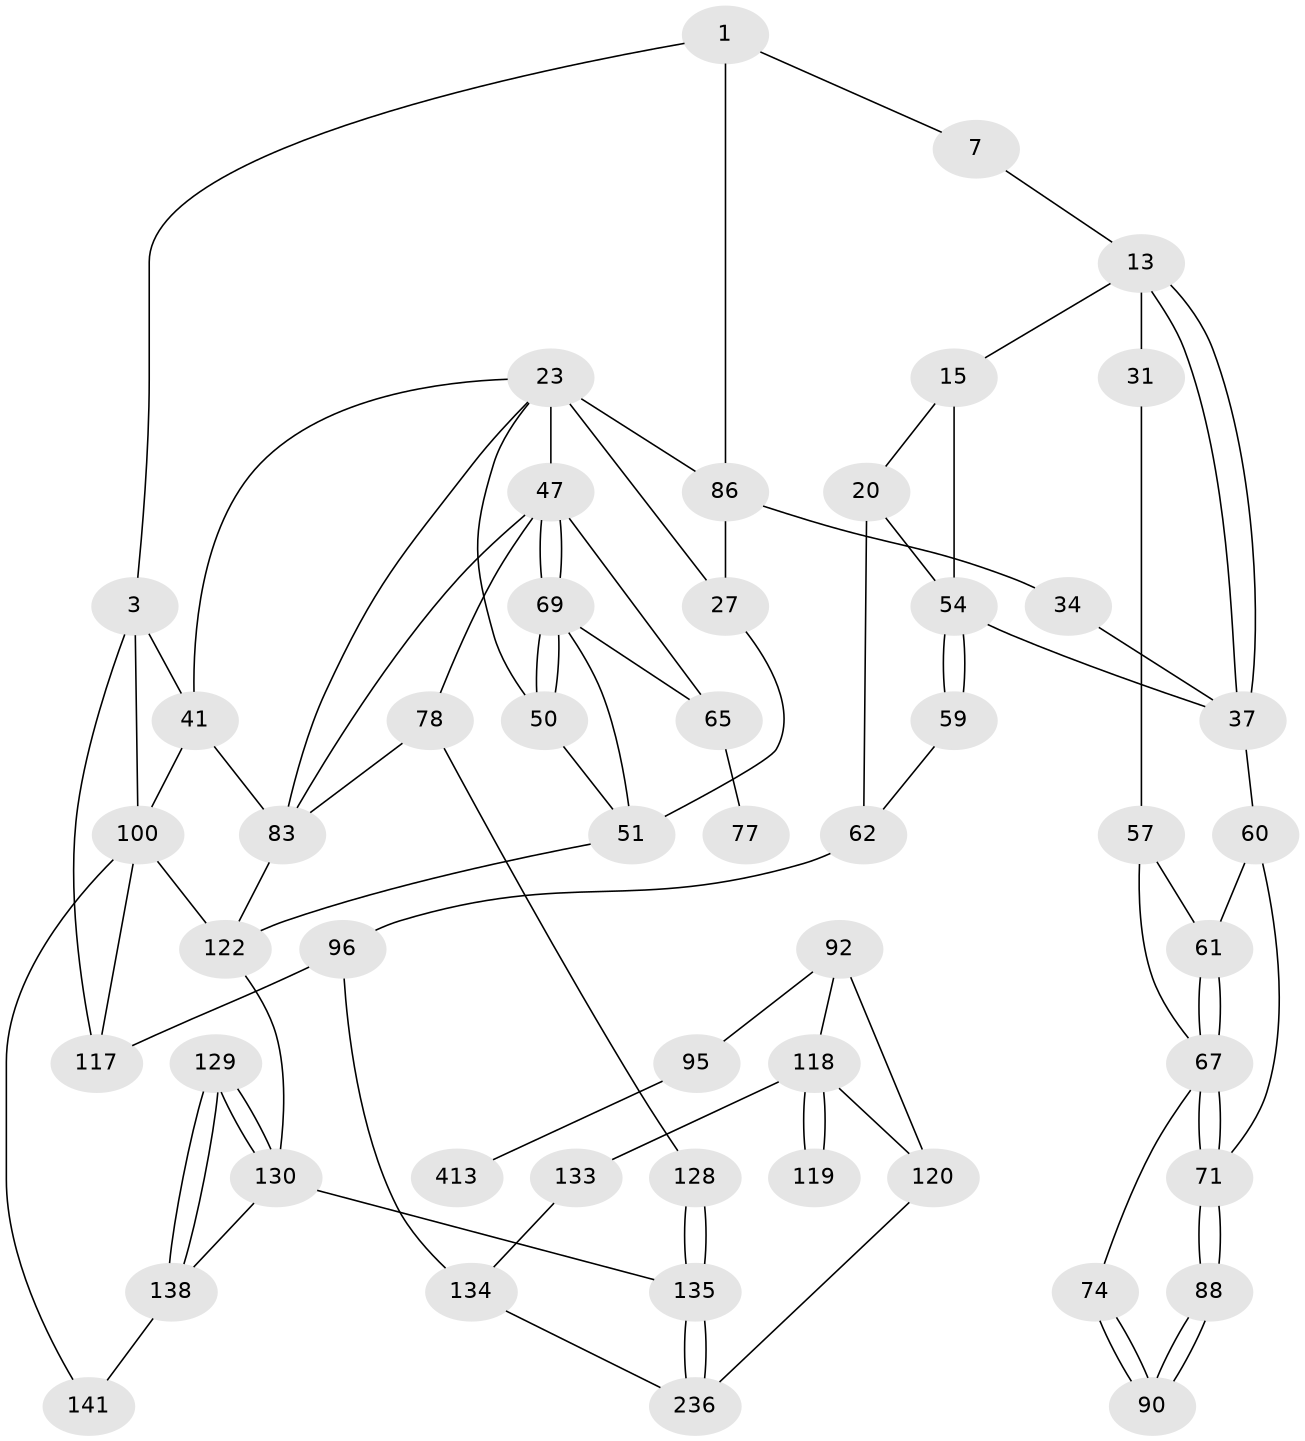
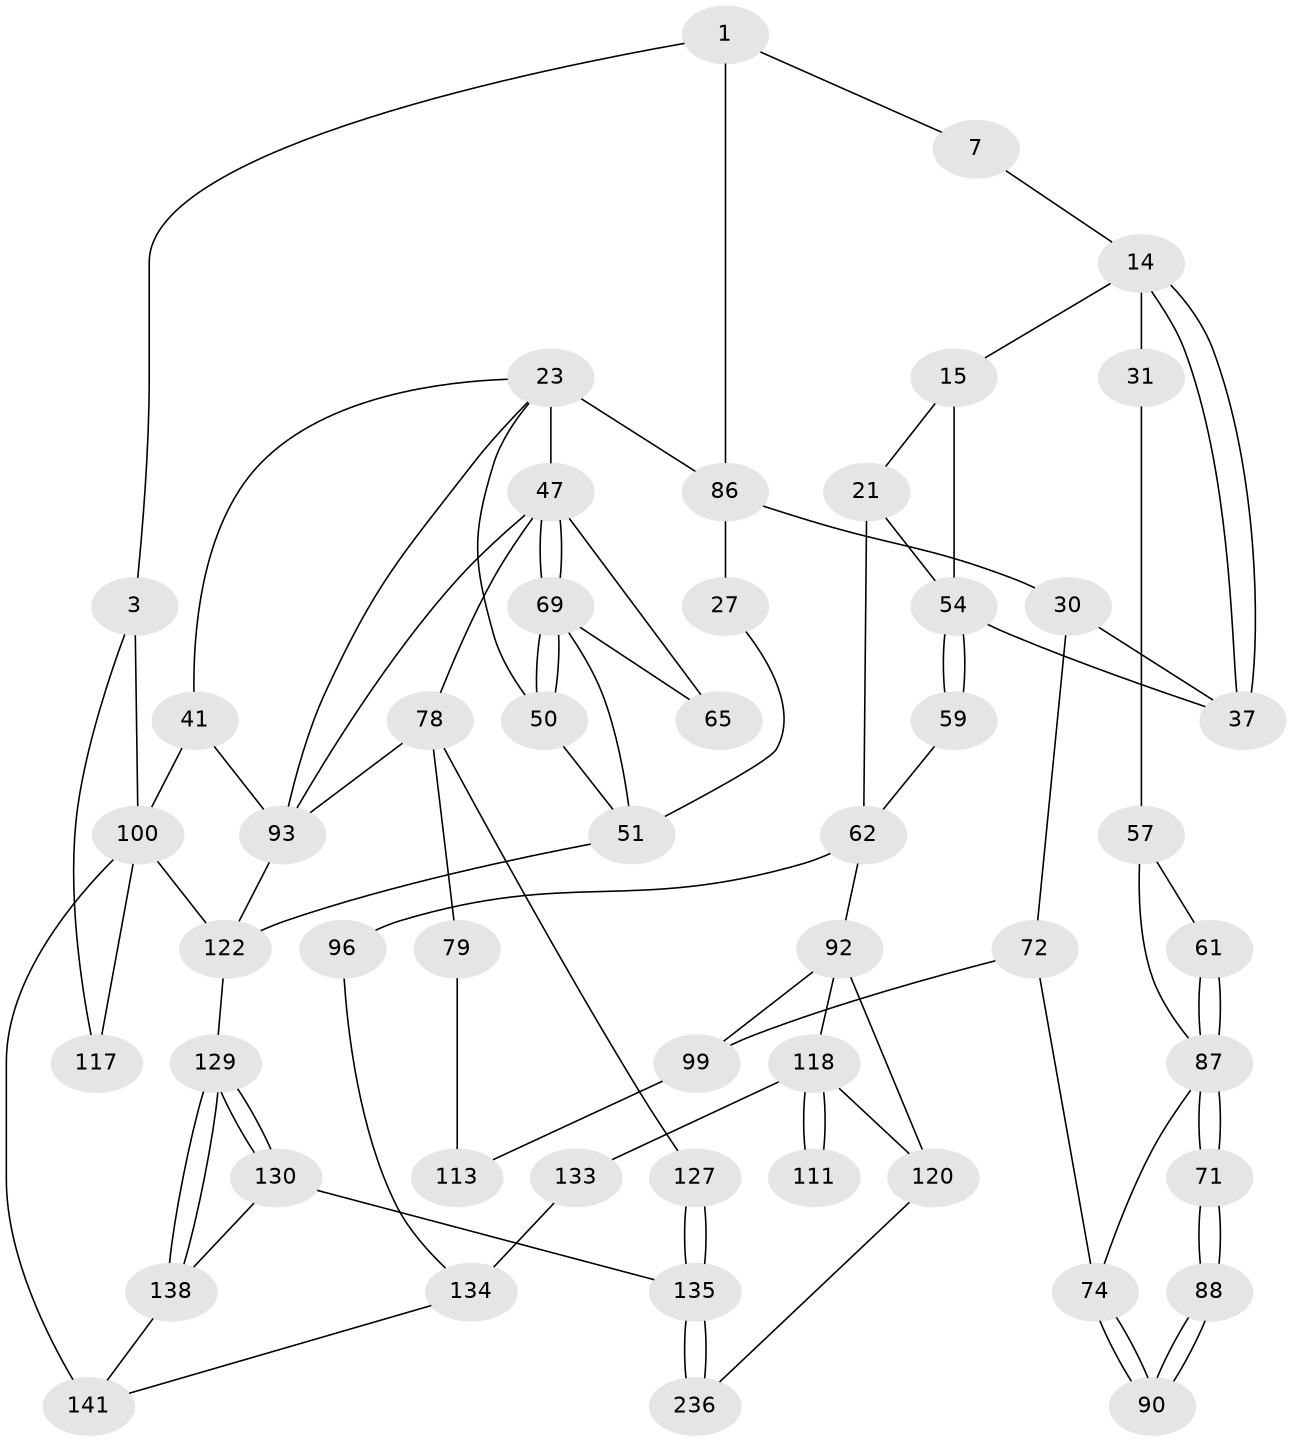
(1141, 264) -> (1141, 264)
(638, 492) -> none
(867, 492) -> (867, 492)
(1068, 606) -> (1068, 606)
(165, 664) -> none
(283, 835) -> (283, 835)
(746, 835) -> none
(1256, 835) -> none
none -> (852, 892)
none -> (457, 949)
none -> (1035, 949)
(221, 1007) -> none
(281, 1058) -> (221, 1007)
(697, 1064) -> (697, 1064)
(1210, 1064) -> (1210, 1064)
(457, 1178) -> (457, 1178)
(695, 1178) -> (695, 1178)
(814, 1178) -> (814, 1178)
(583, 1349) -> (280, 1349)
